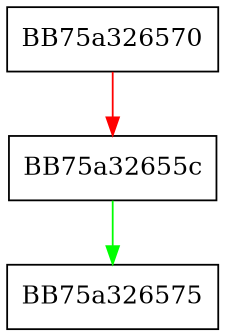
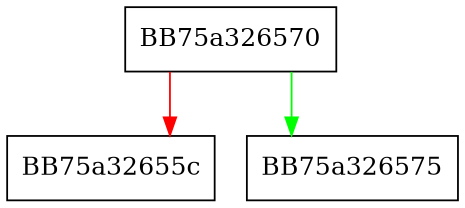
(113, 223) -> (292, 95)
